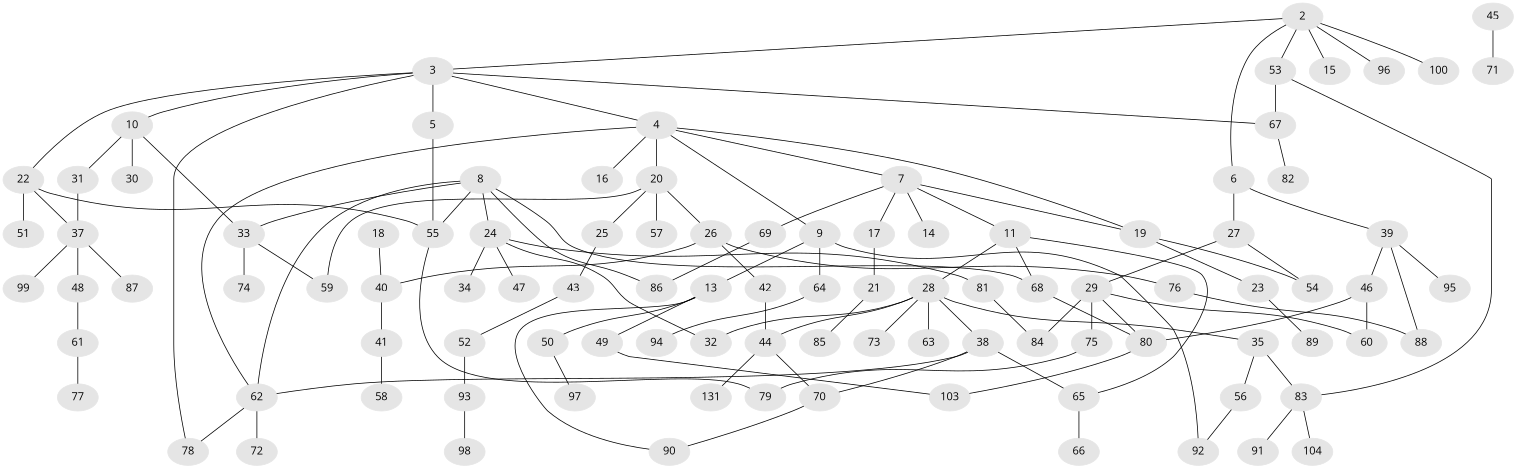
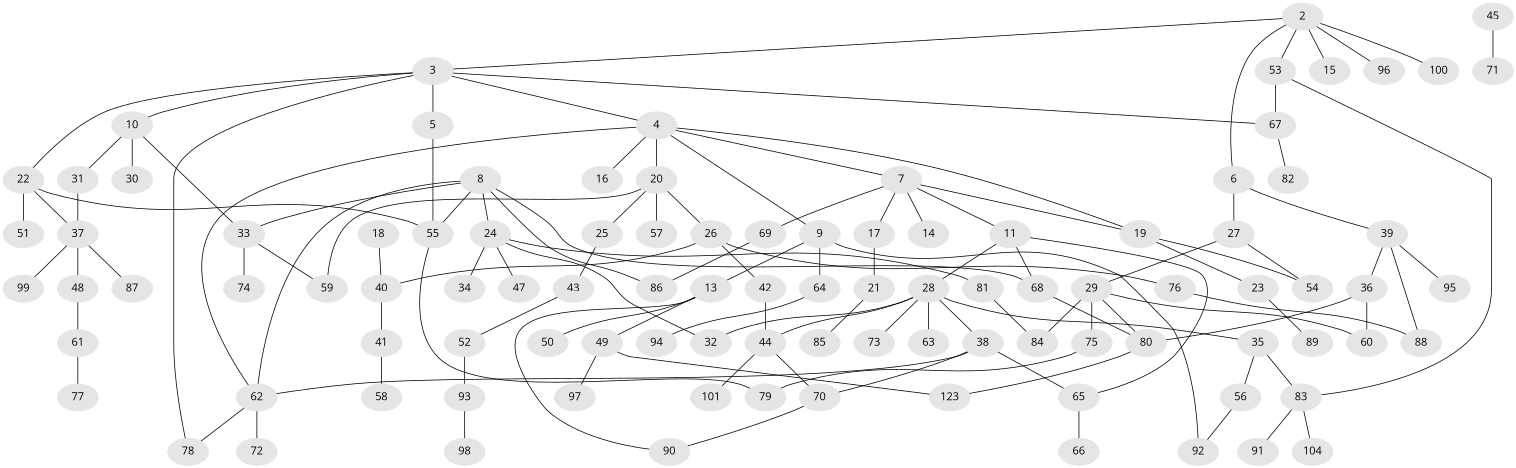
(1367, 289) -> (1367, 289)
(561, 370) -> (589, 370)
(711, 397) -> (711, 397)
(950, 397) -> (950, 397)
